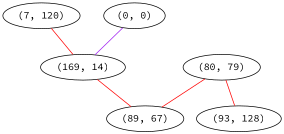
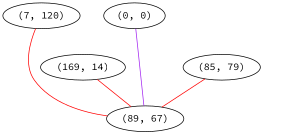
(62, 41) -> (45, 91)
(109, 41) -> (140, 67)
(222, 67) -> (222, 67)
(239, 119) -> none
